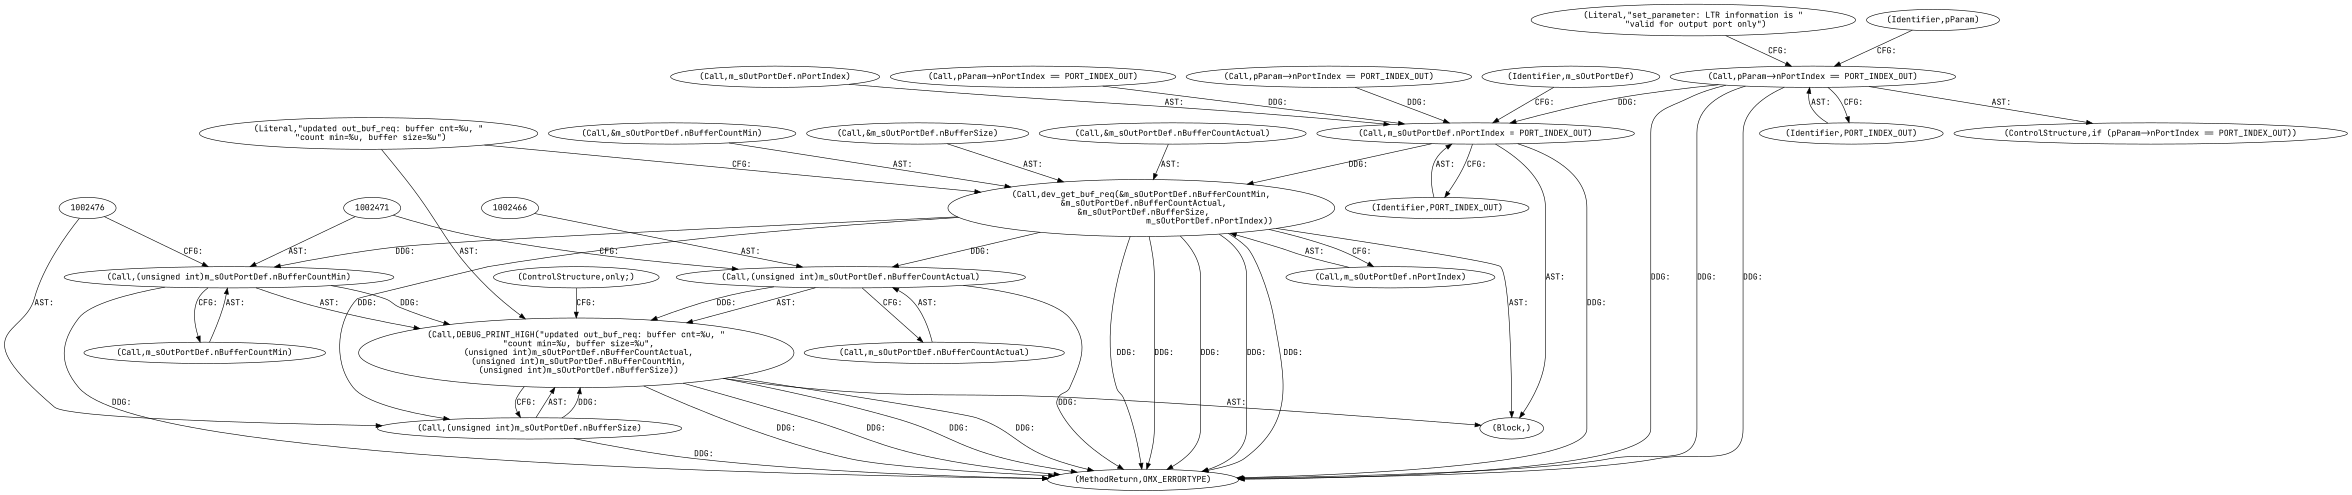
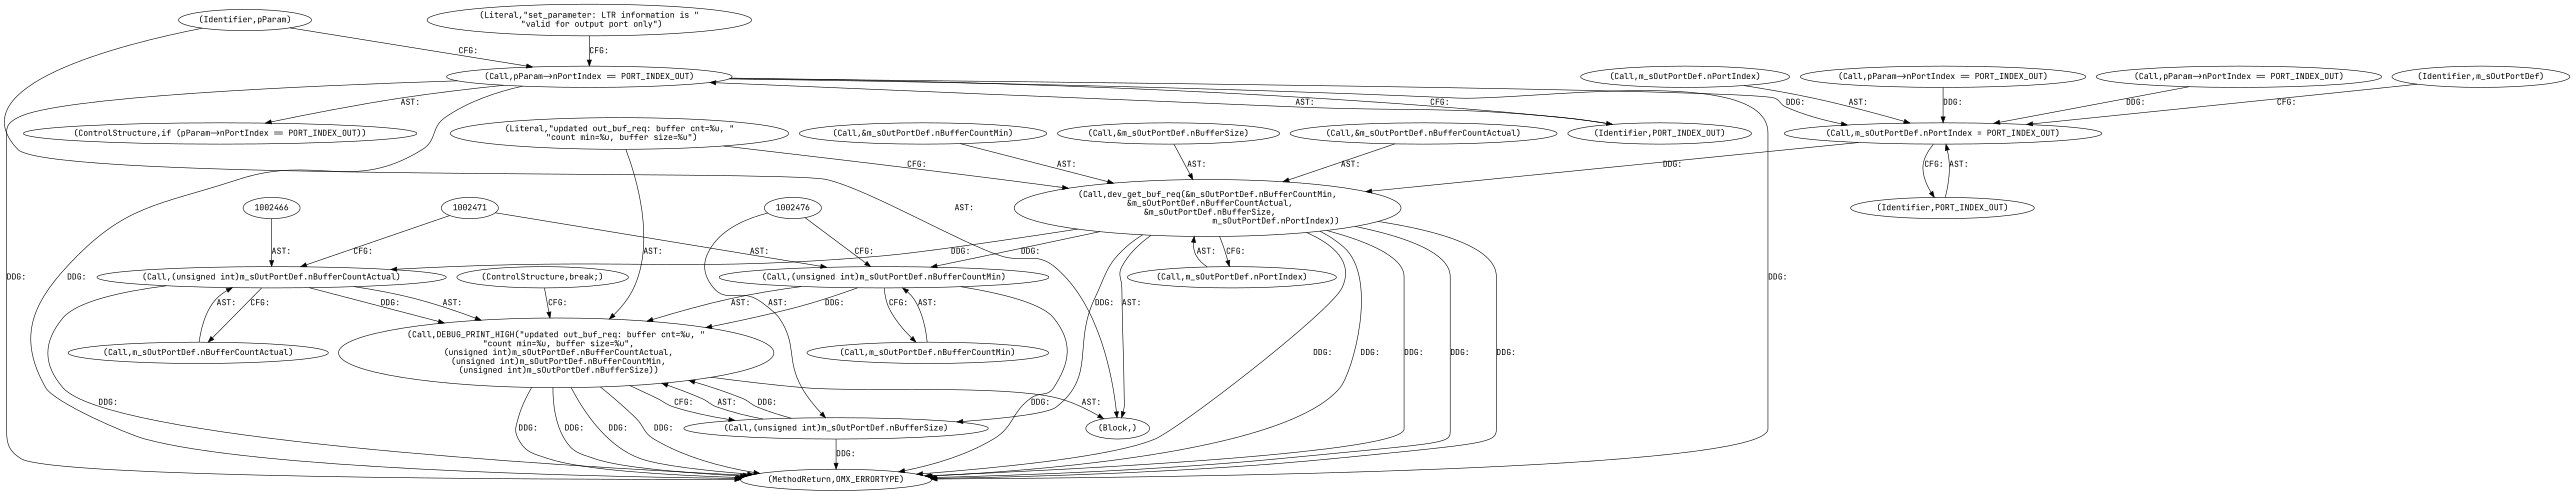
(1545, 271) -> (496, 174)
(576, 277) -> (543, 277)
(1577, 441) -> none
